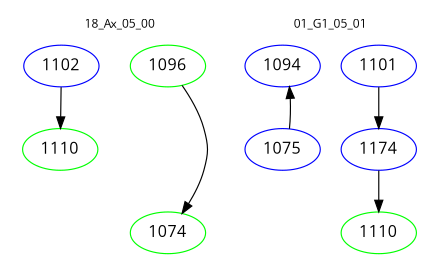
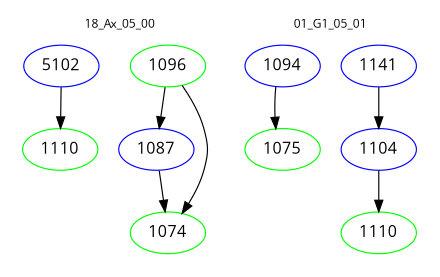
(61, 66) -> (61, 66)
(379, 66) -> (379, 66)
(290, 114) -> (275, 102)
none -> (156, 149)
(283, 149) -> (283, 149)
(379, 149) -> (379, 149)
